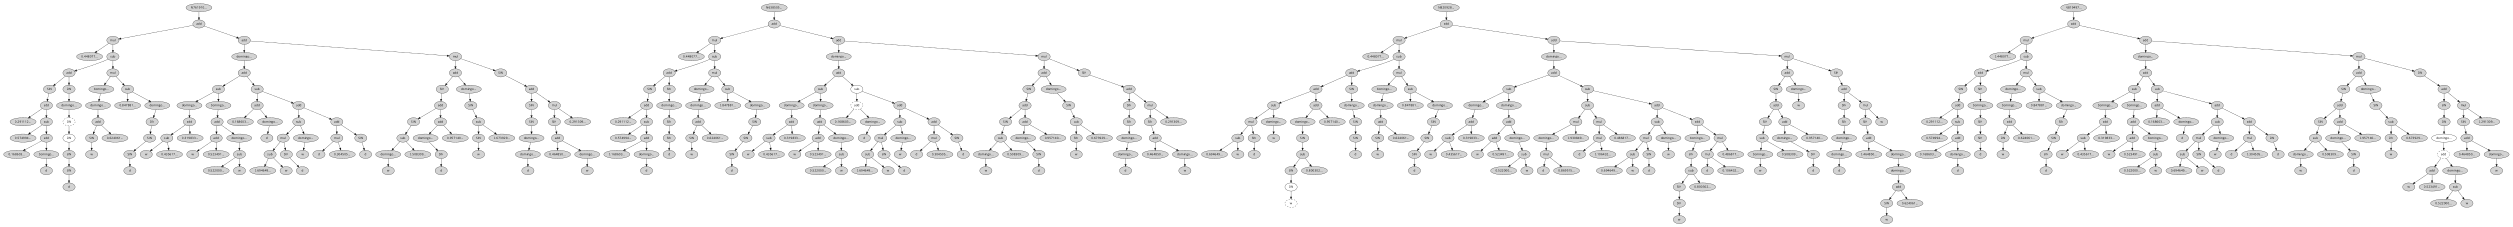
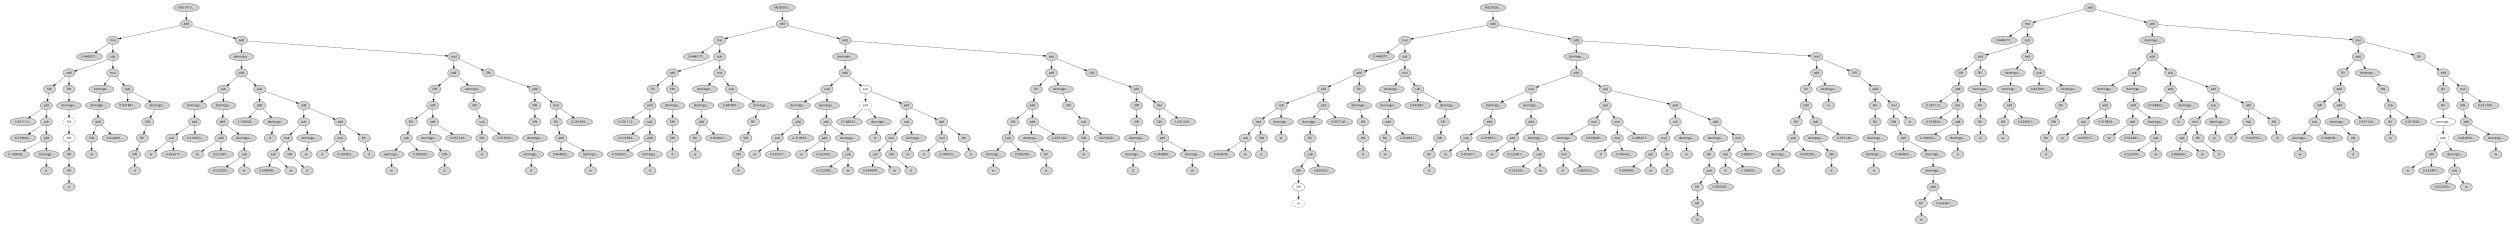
(2074, 8) -> none
